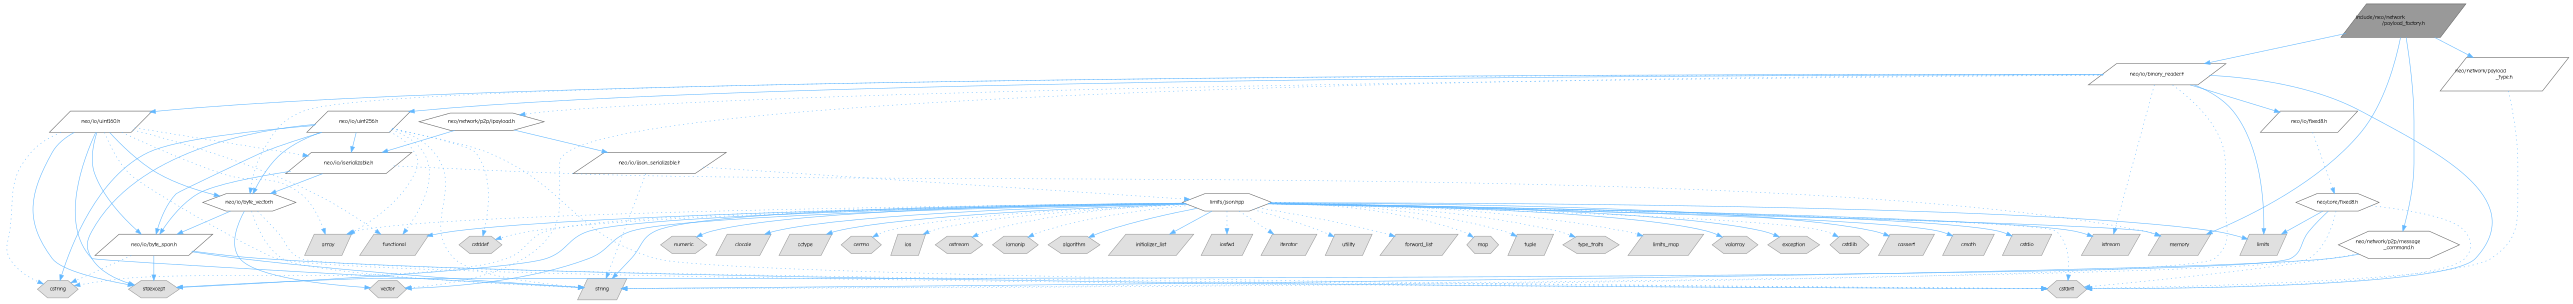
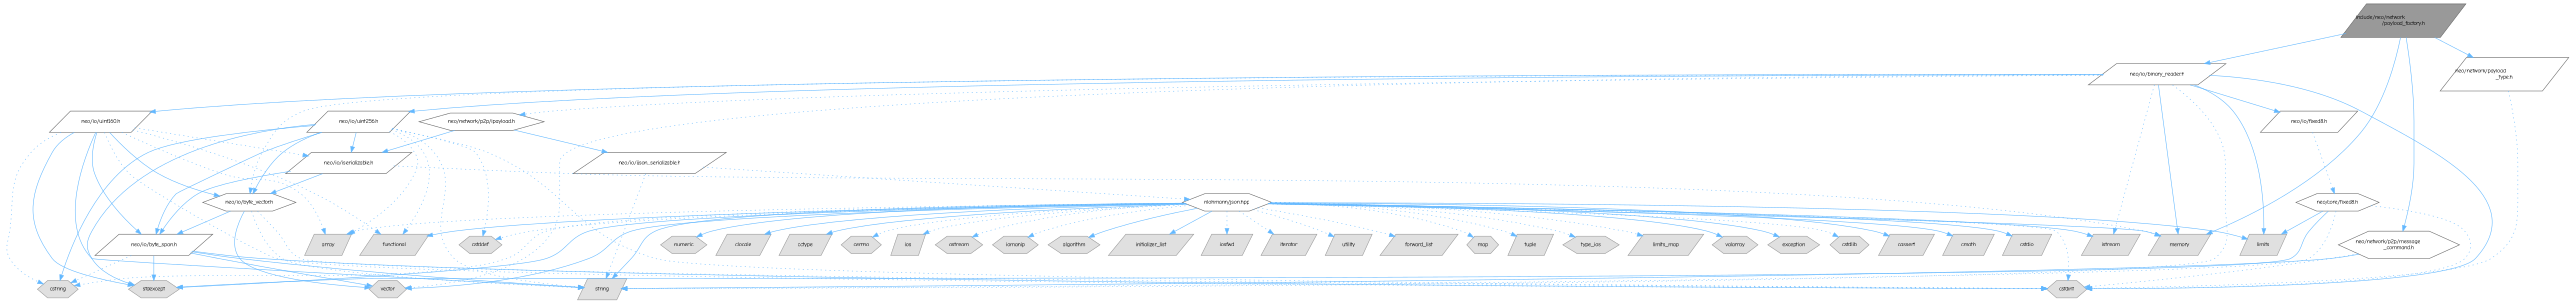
none -> (2168, 157)
(1227, 202) -> (1227, 202)
(1591, 245) -> (1591, 245)
none -> (239, 262)
